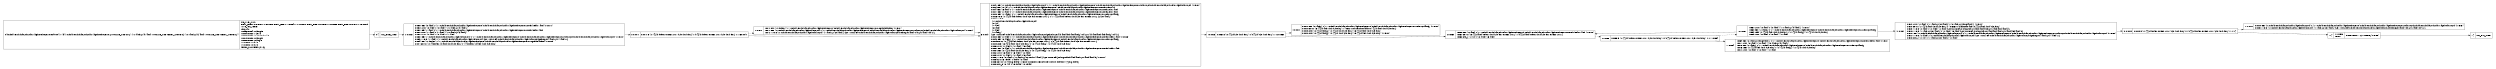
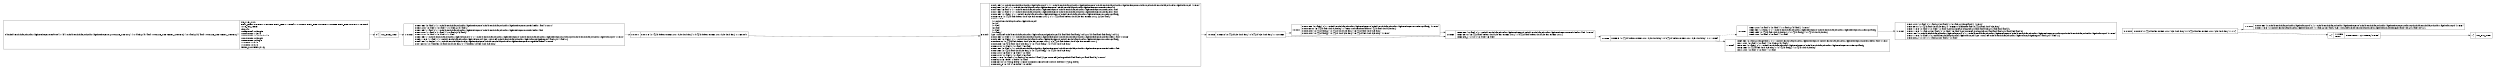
(864, 31) -> none
(2119, 31) -> none
(1667, 33) -> (1442, 32)
